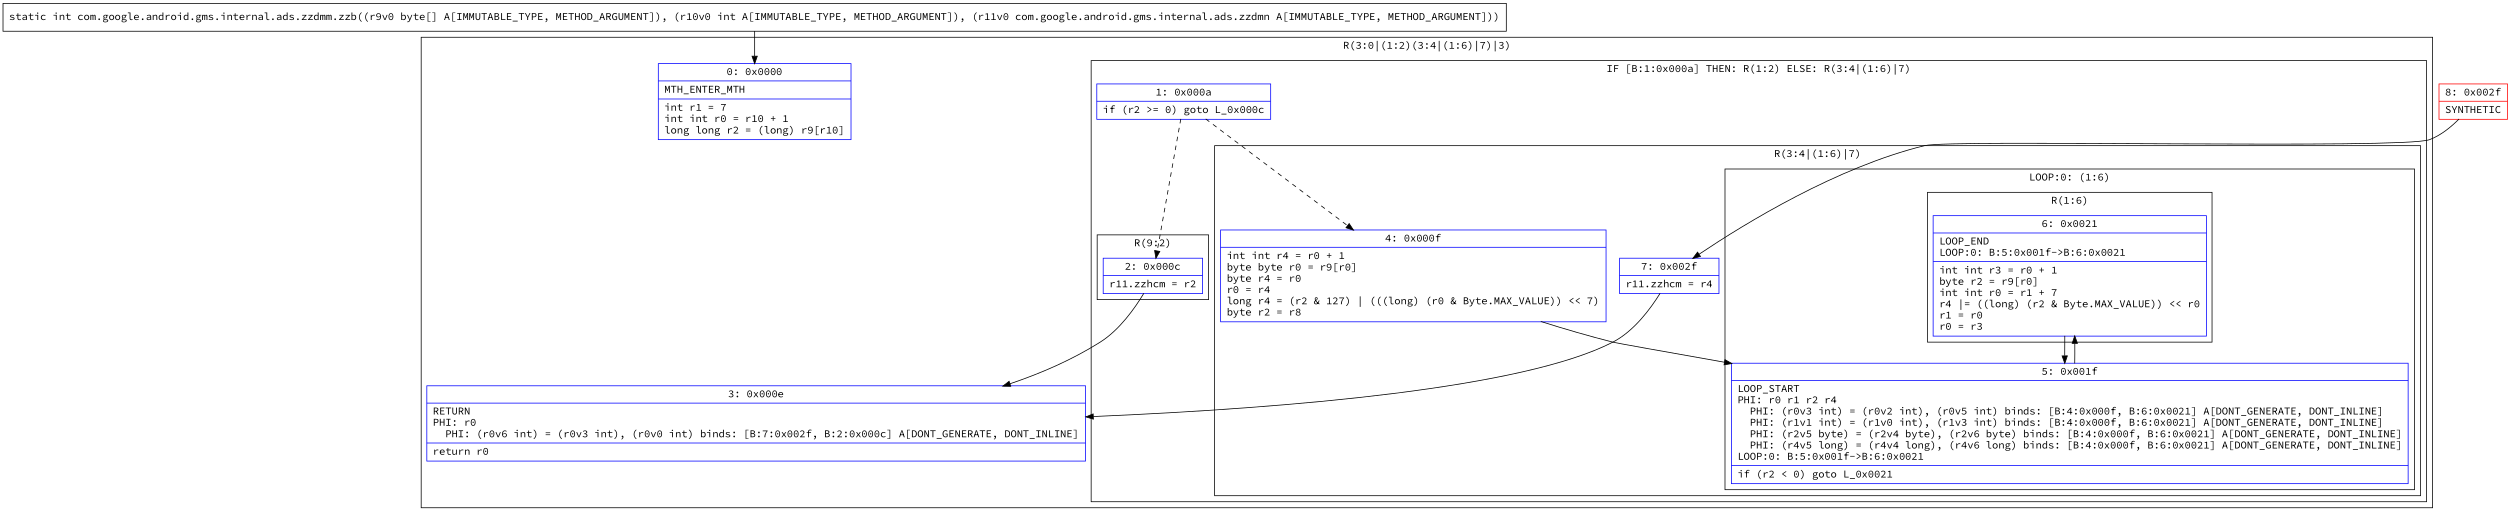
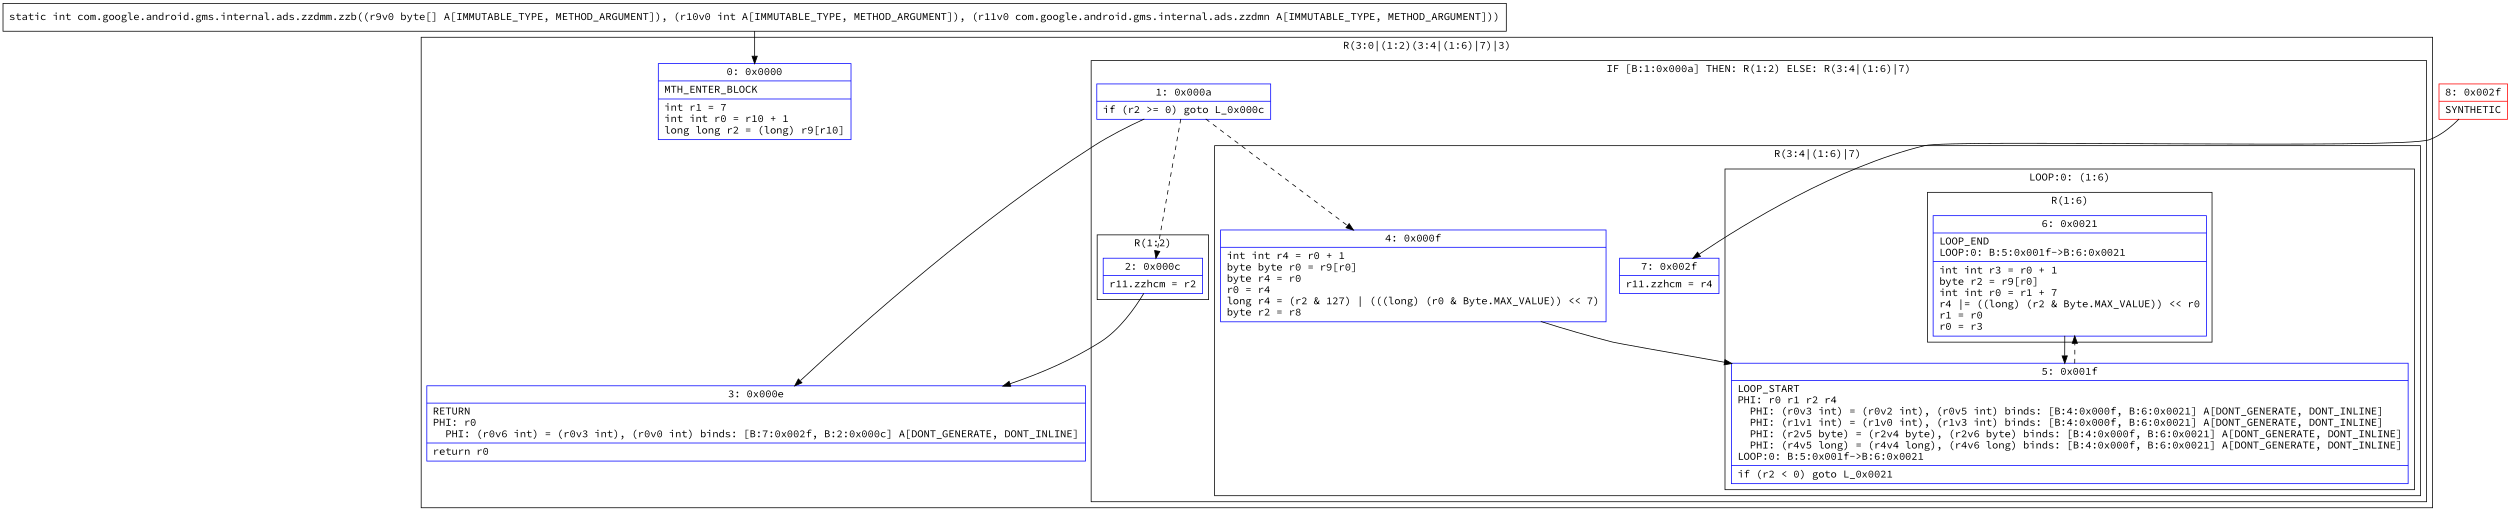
(705, 90) -> (711, 90)
(1153, 244) -> (1153, 244)
(2075, 353) -> (2075, 353)
(1390, 394) -> (965, 239)
